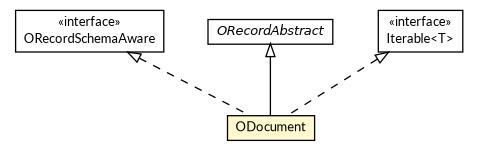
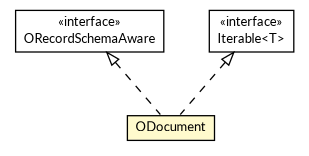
(270, 31) -> none
